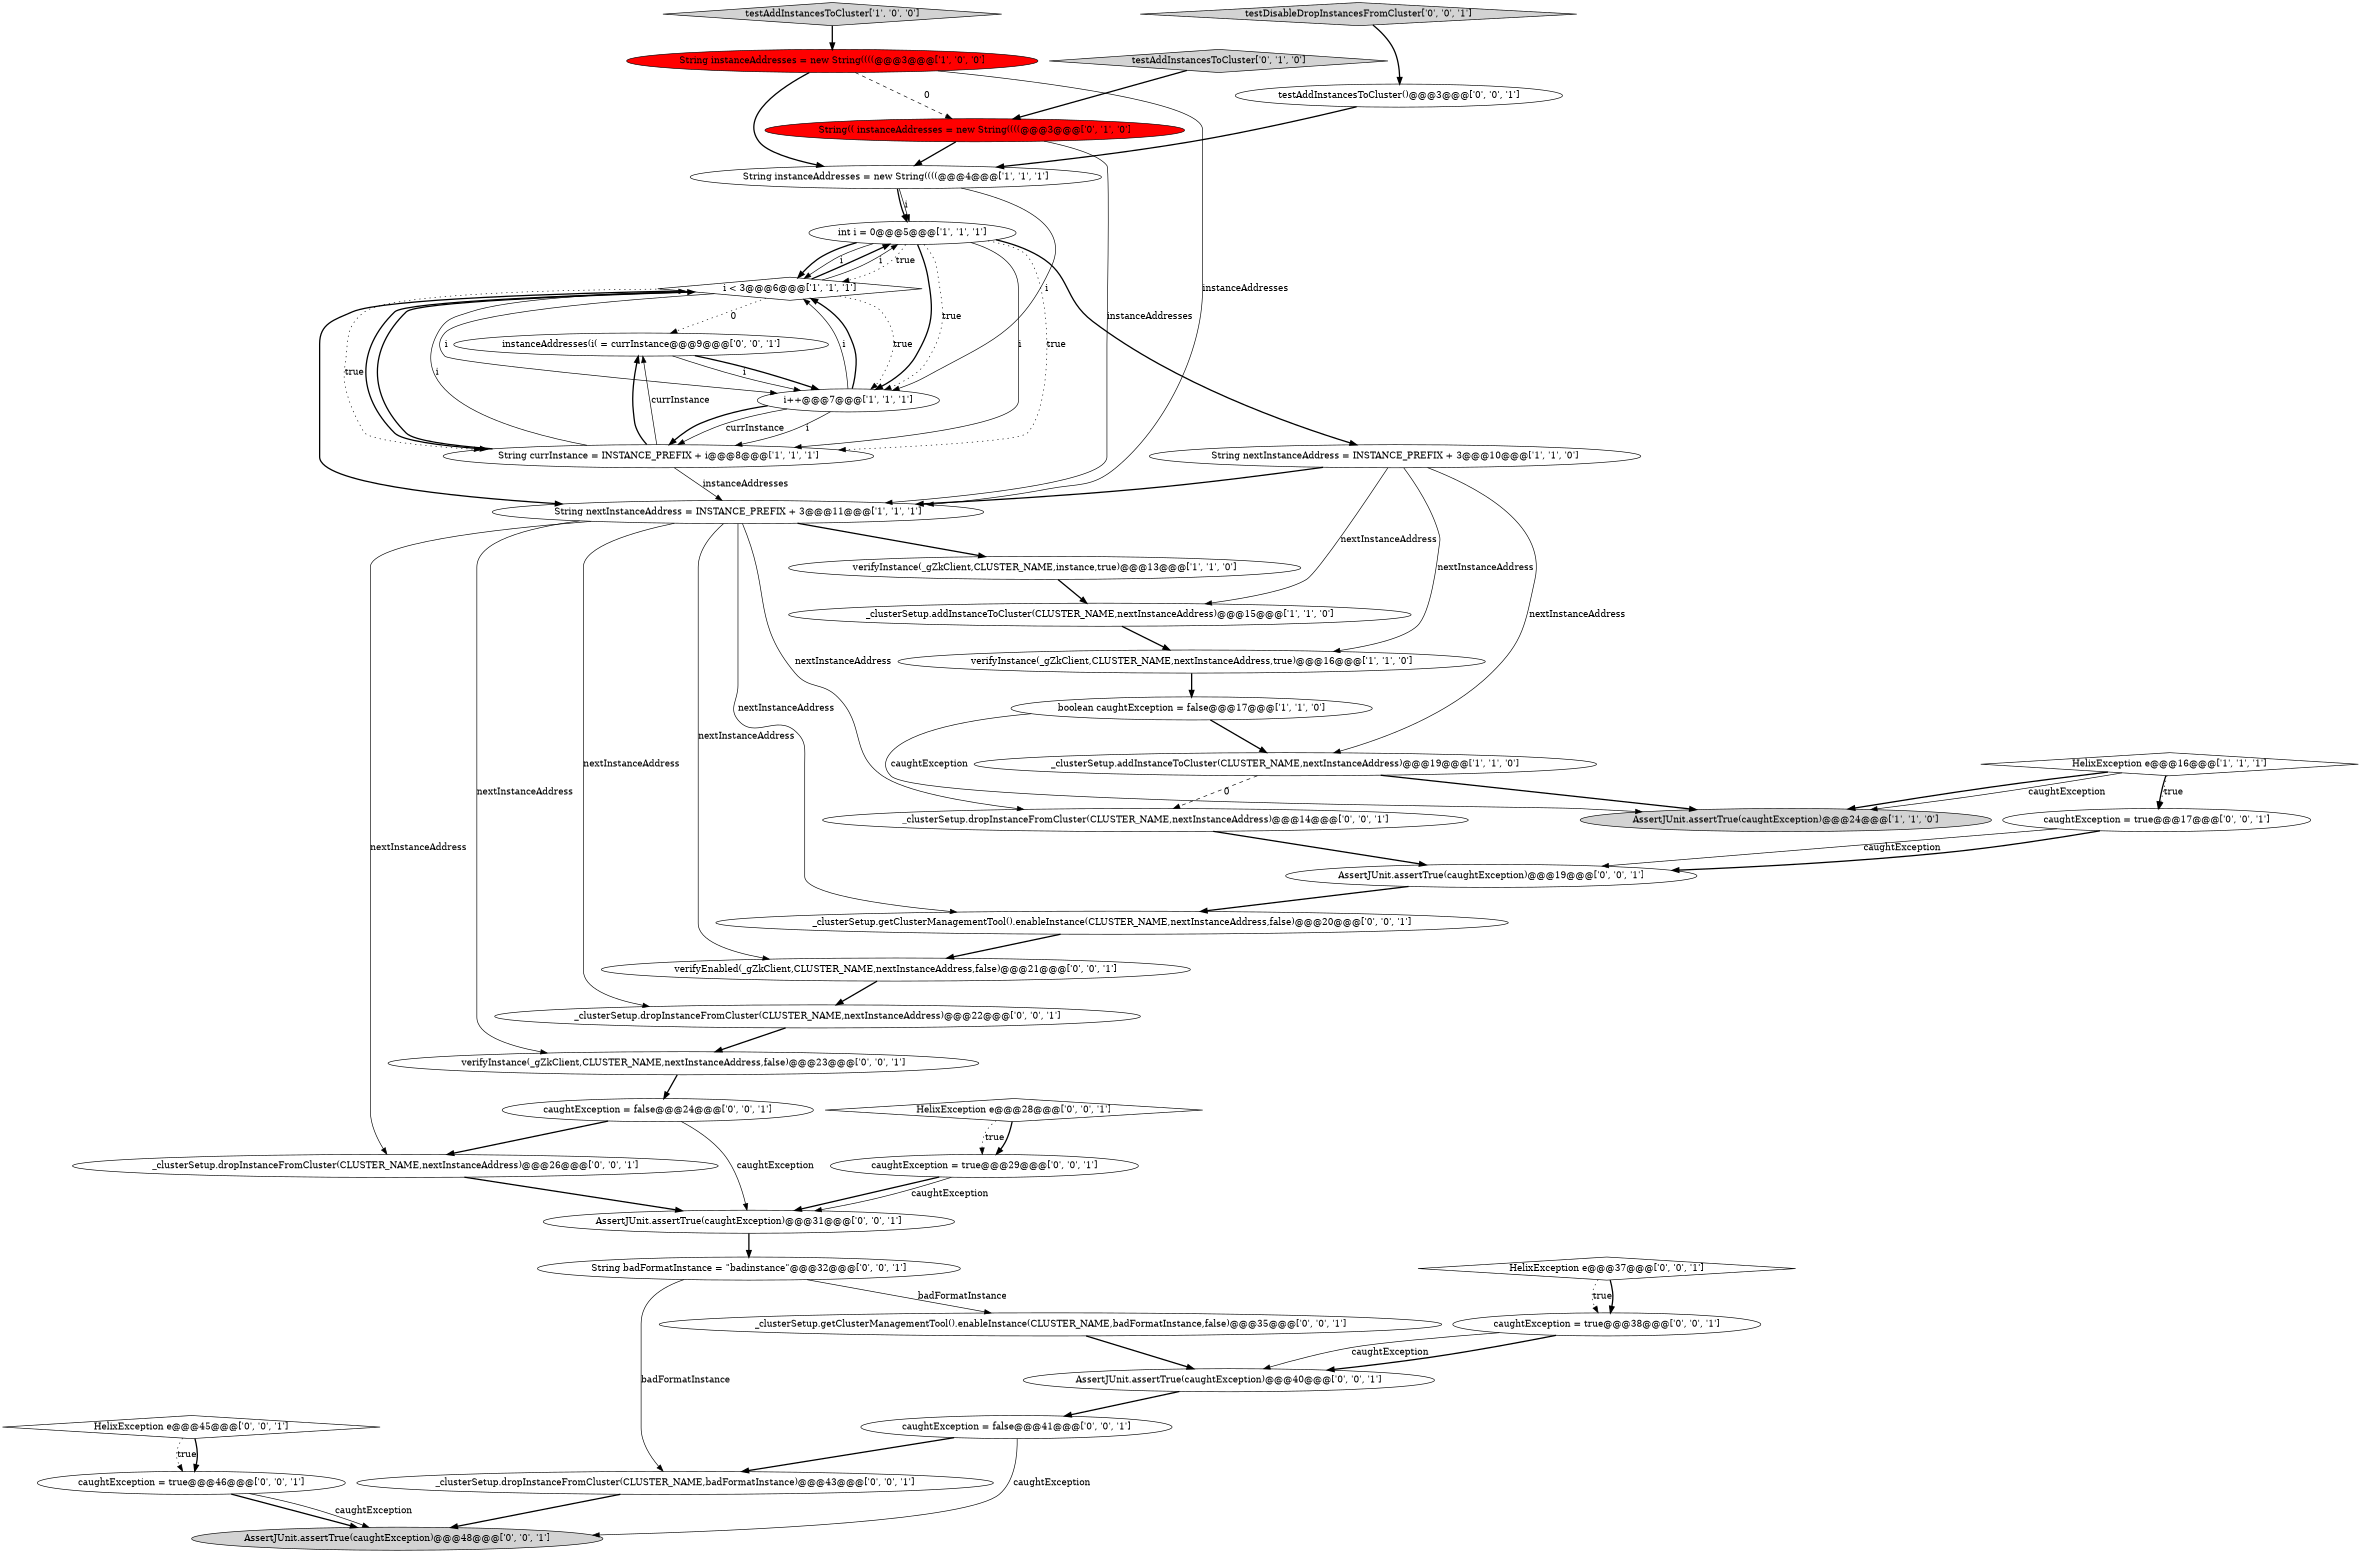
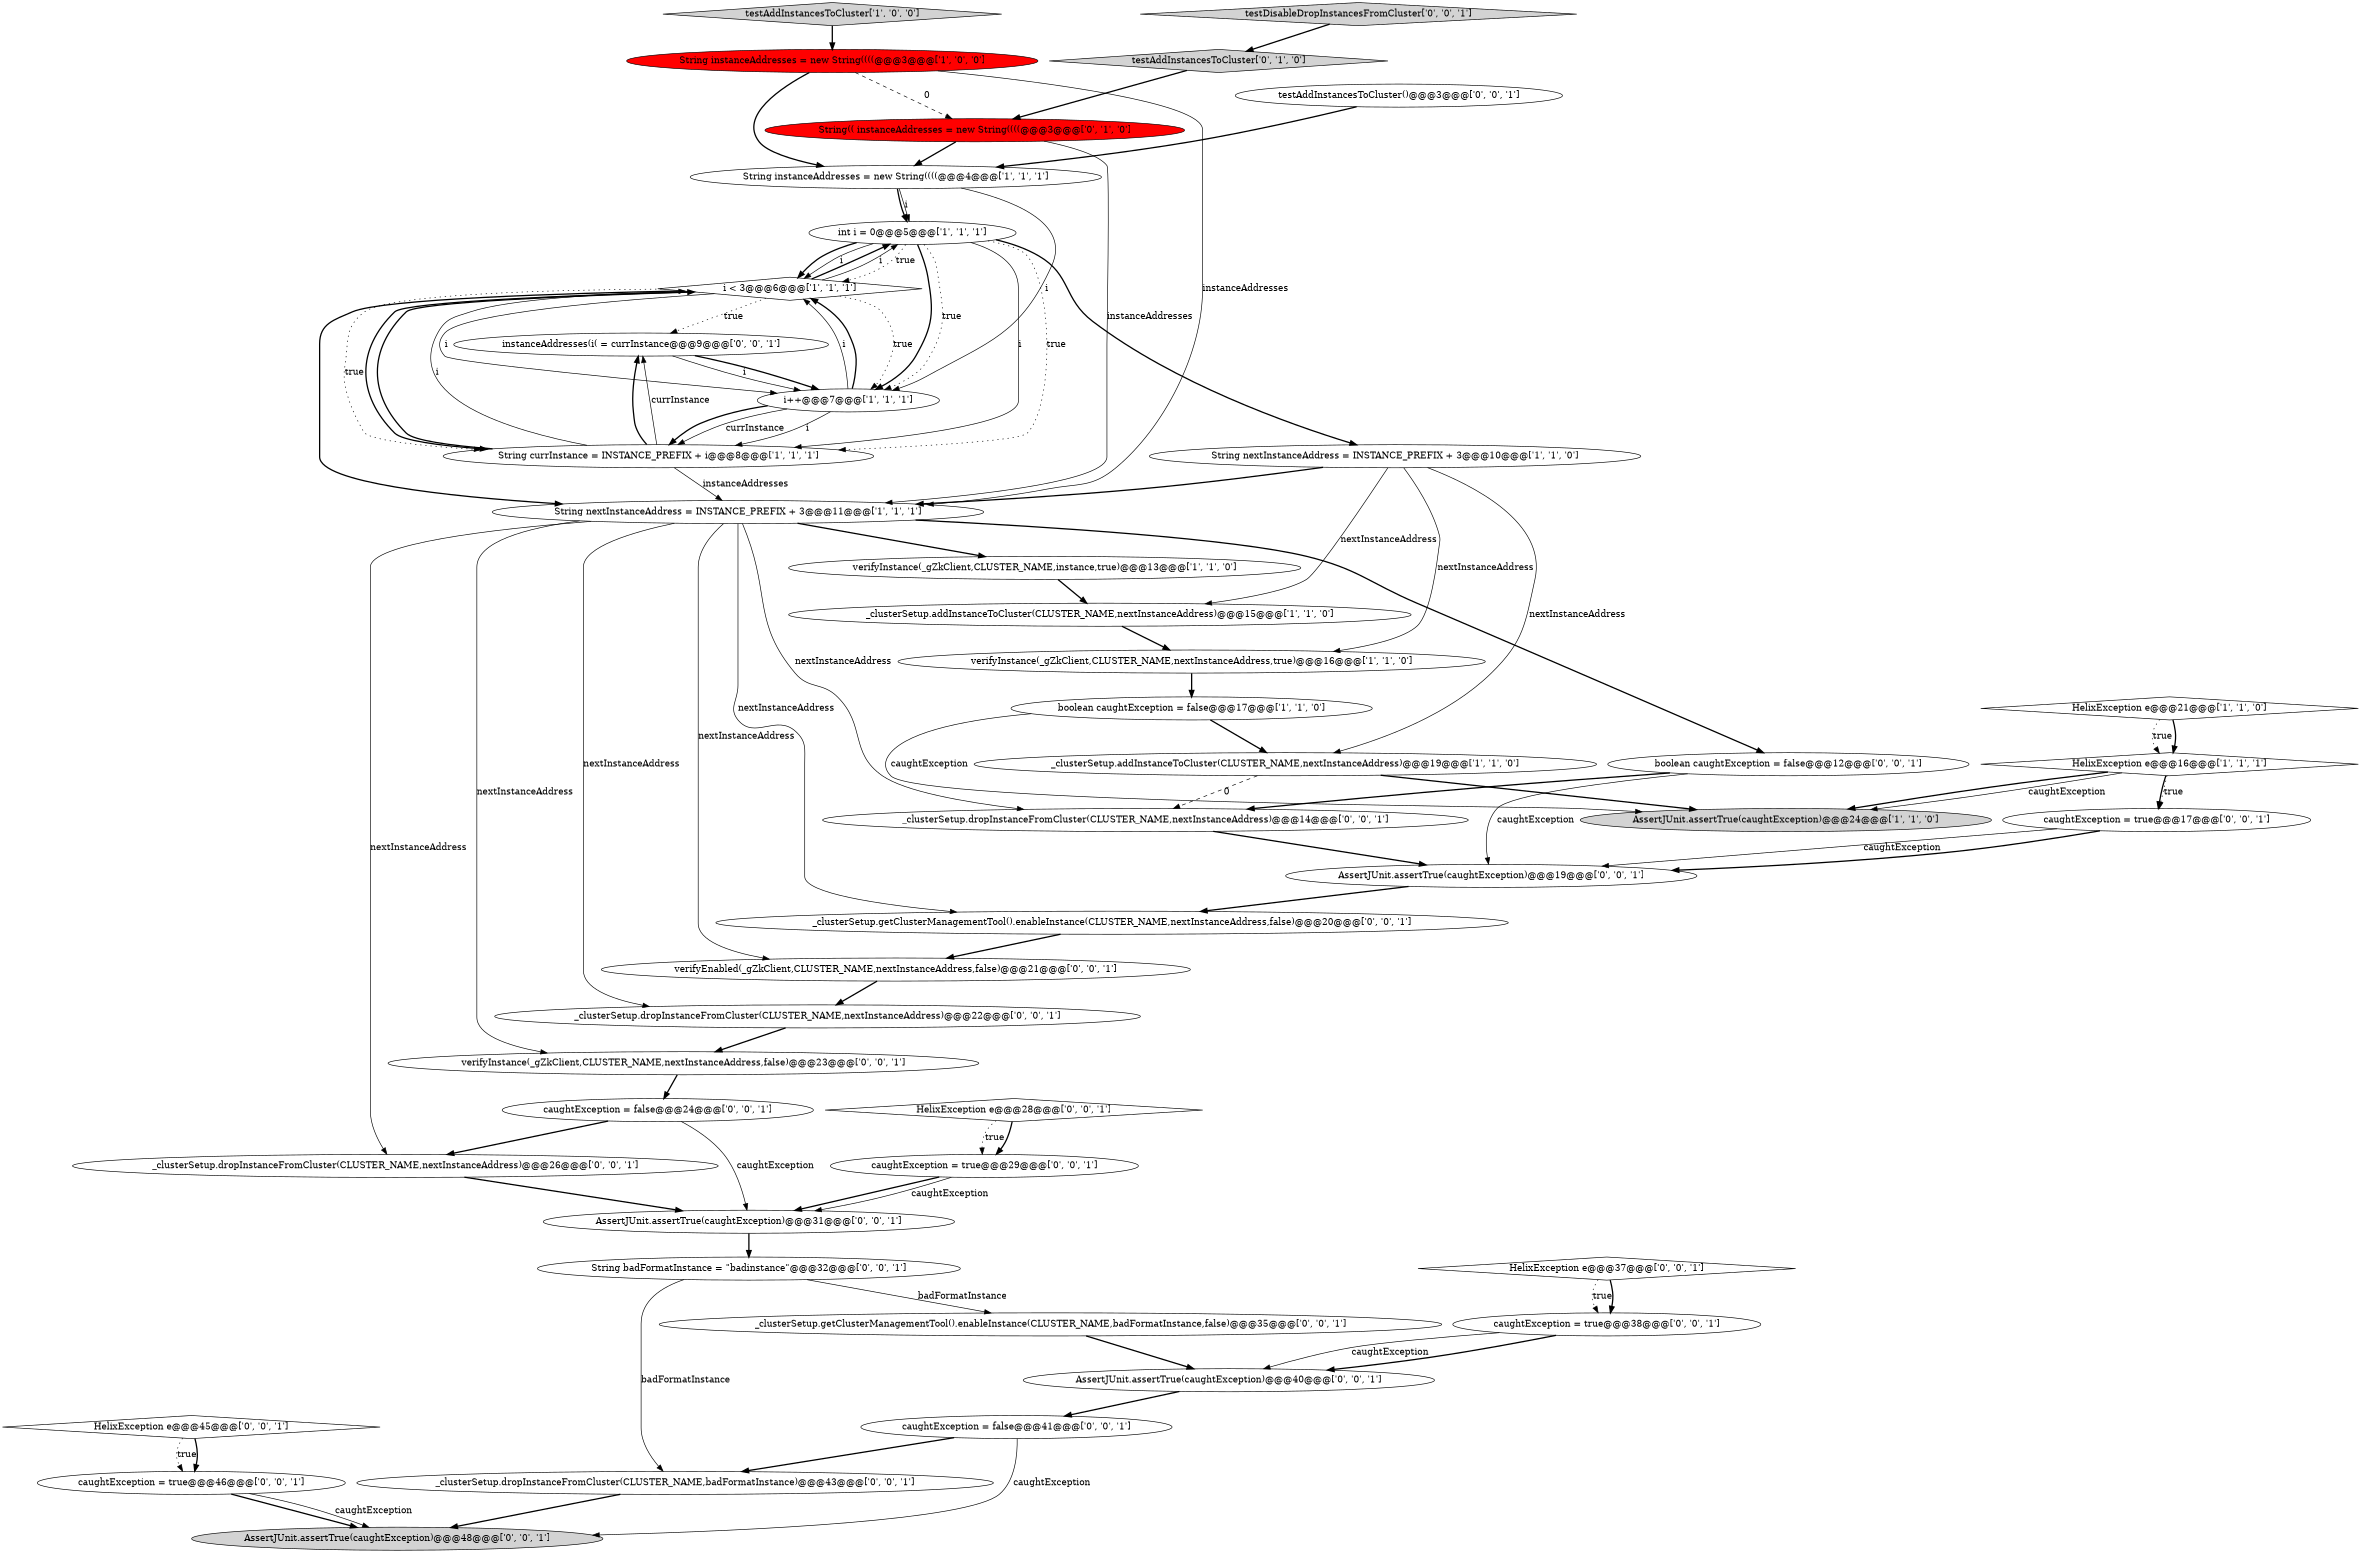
(1393, 48) -> (1291, 37)
(734, 317) -> (734, 317)
none -> (2170, 708)
none -> (1788, 764)
